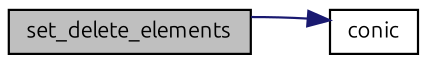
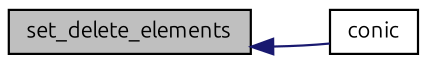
(279, 17) -> (302, 46)
